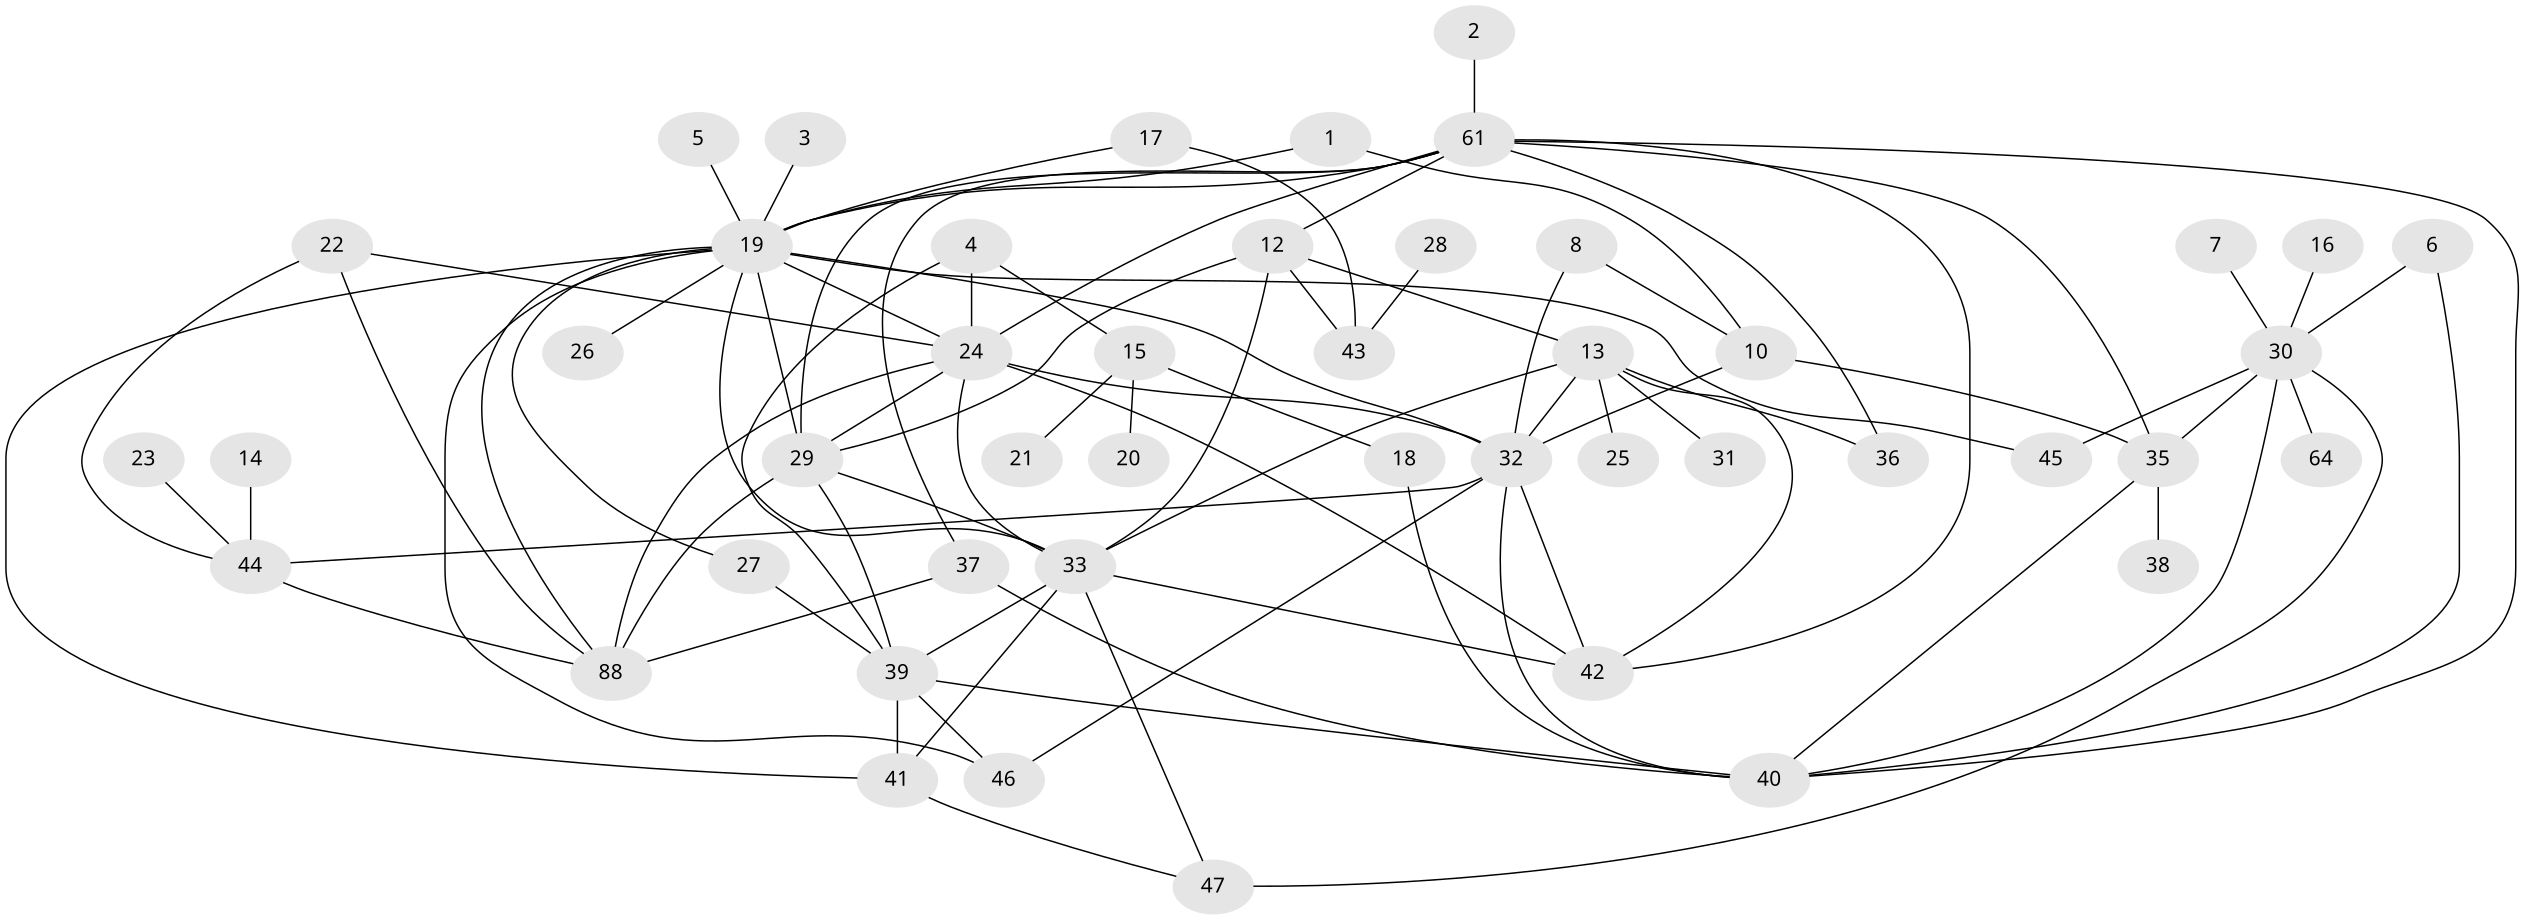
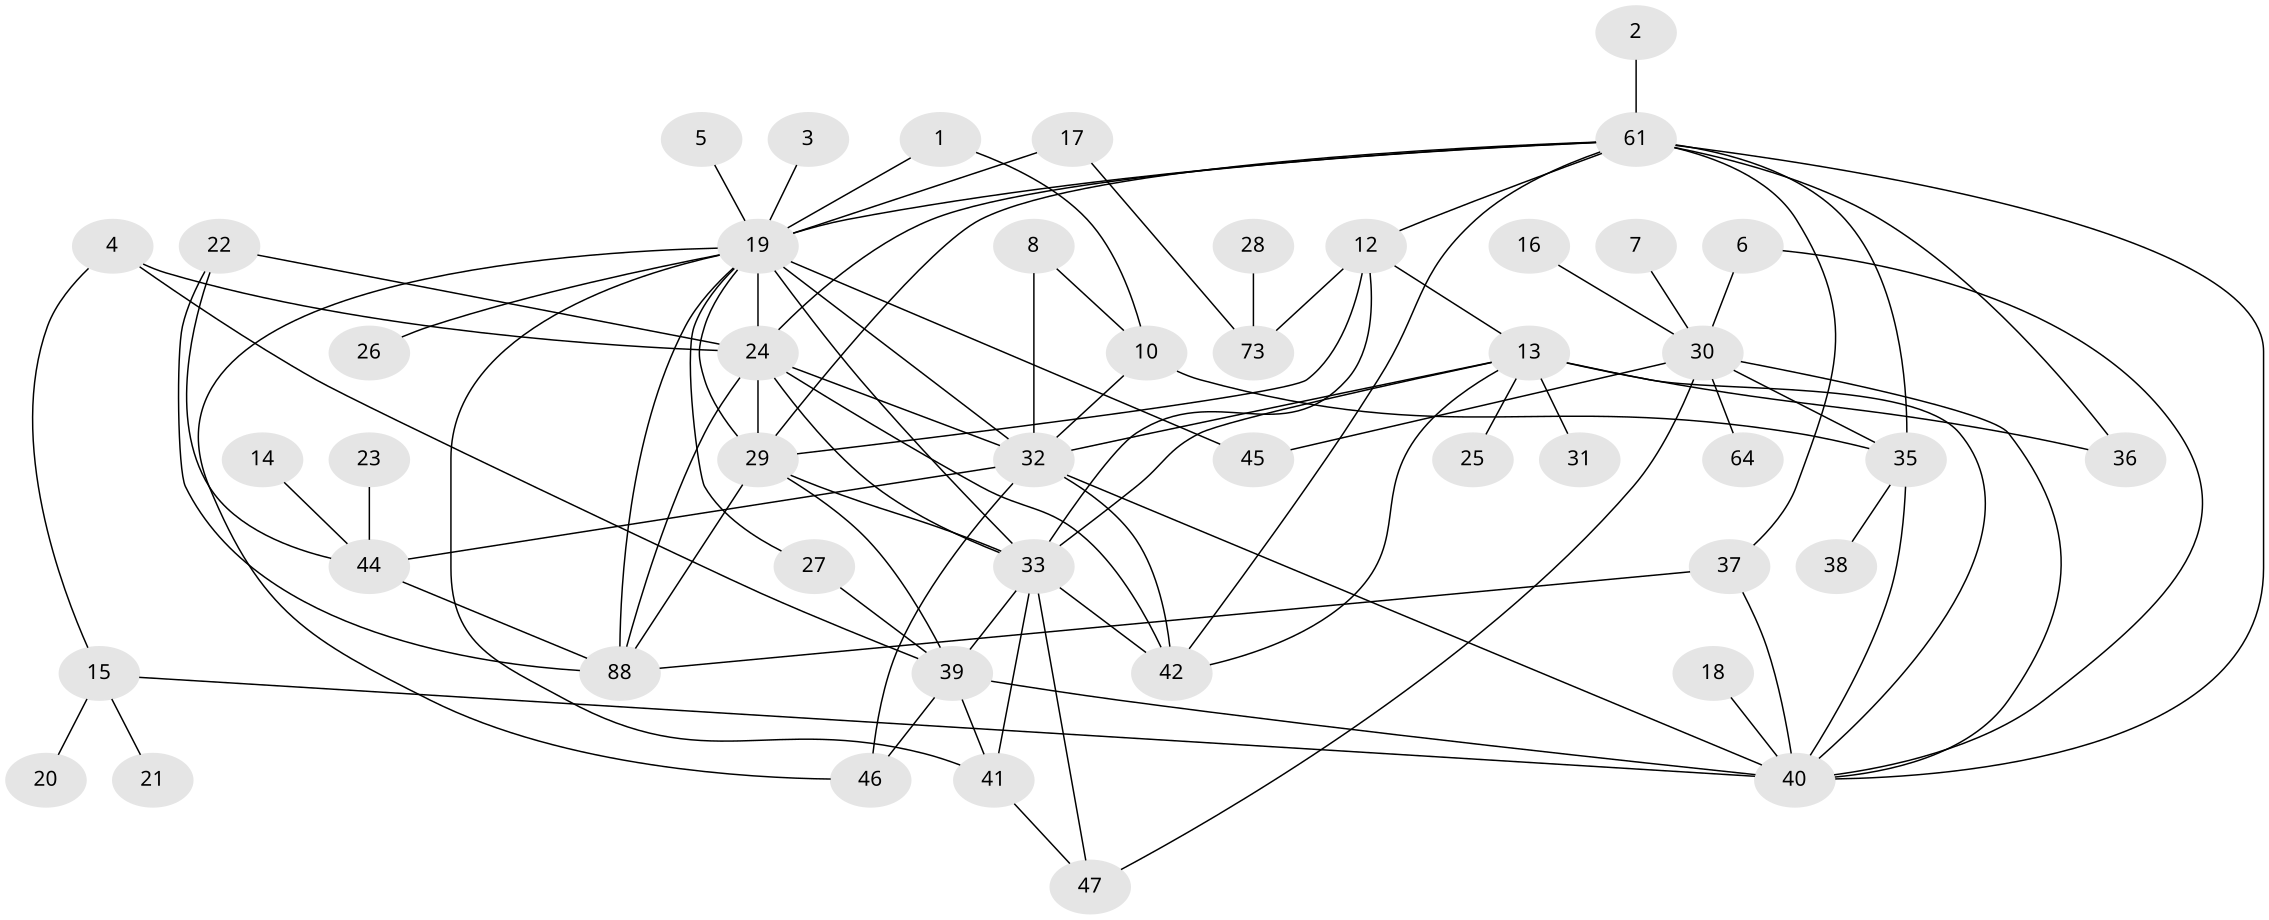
(1354, 353) -> (1253, 353)
(1274, 410) -> (947, 727)
none -> (1965, 444)
